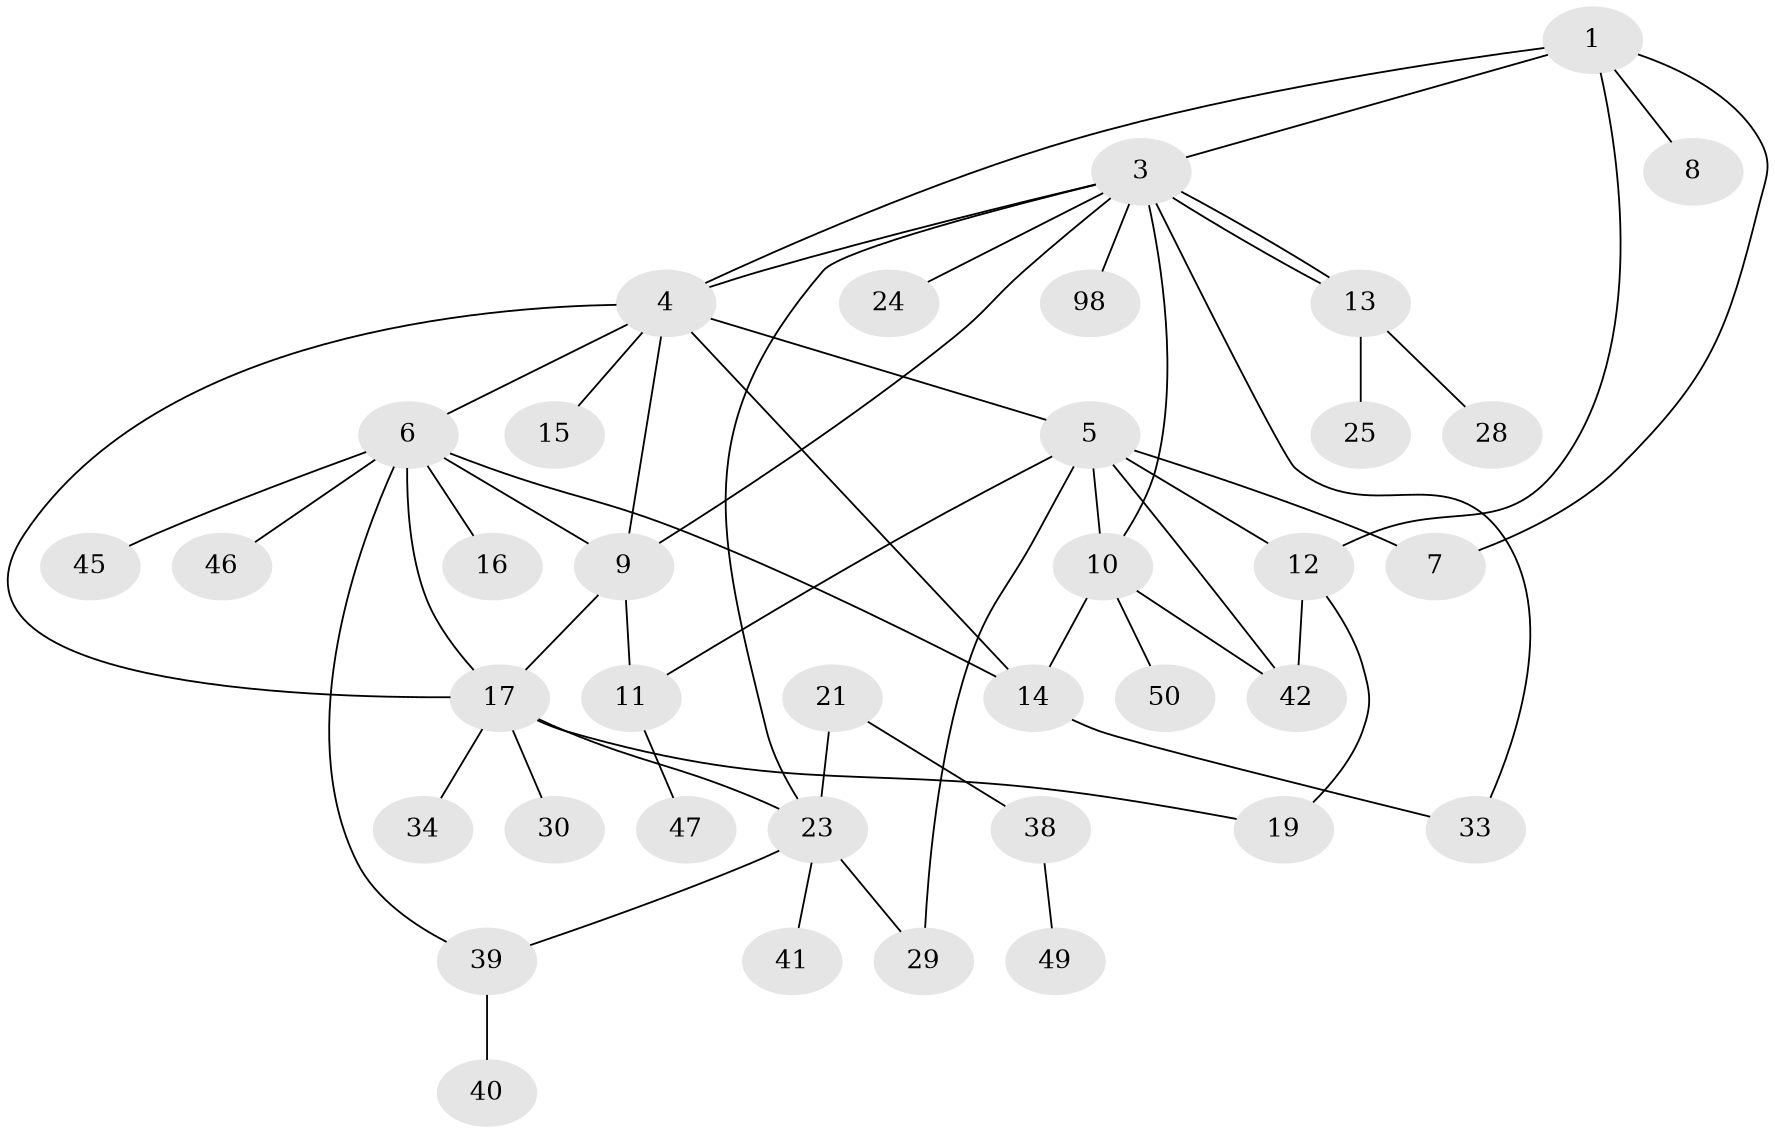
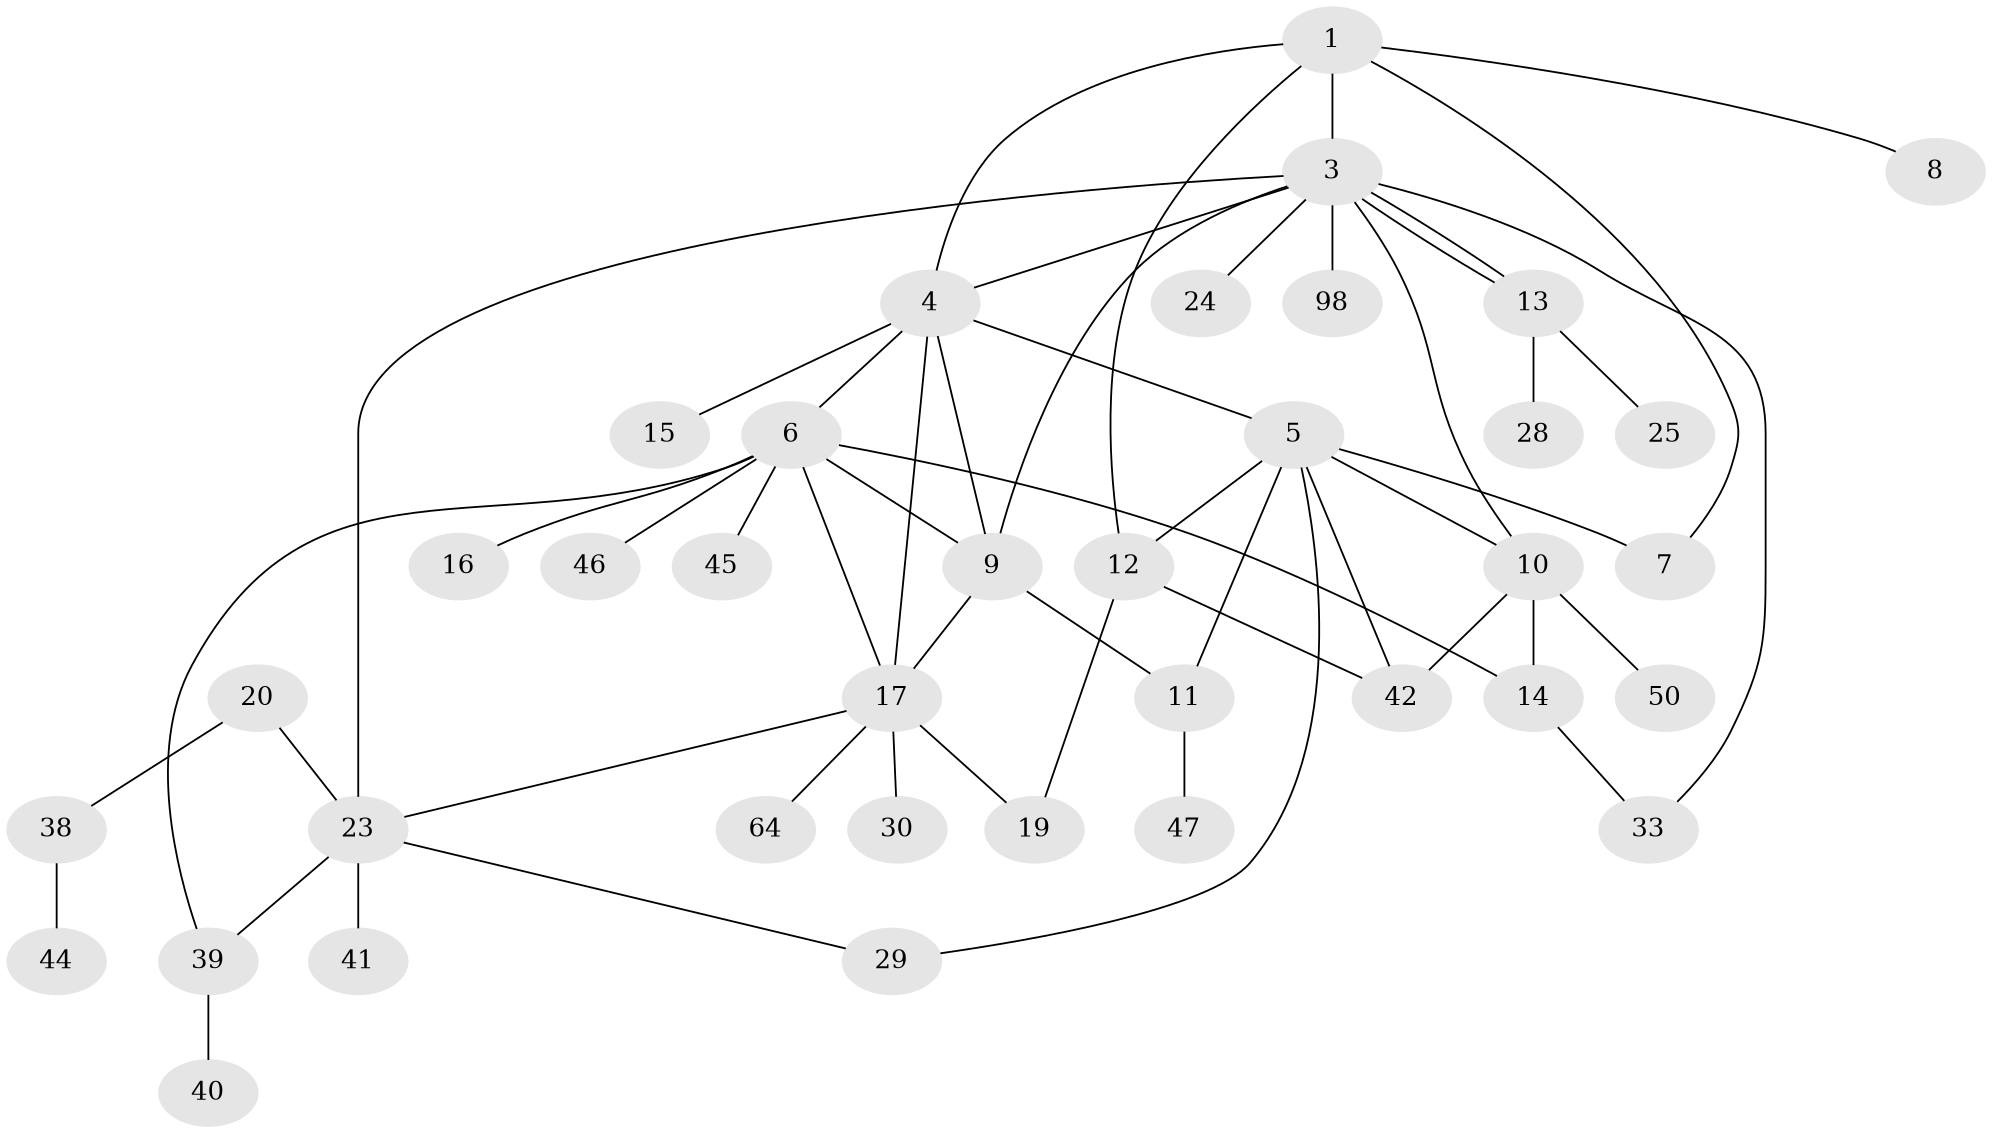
(850, 501) -> none
(832, 698) -> (258, 698)
(423, 830) -> (766, 830)
(1055, 961) -> (57, 961)
